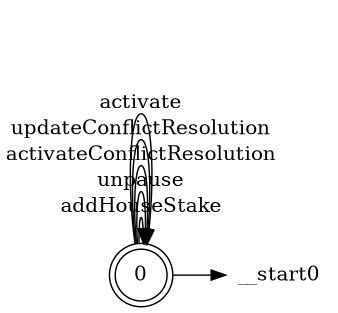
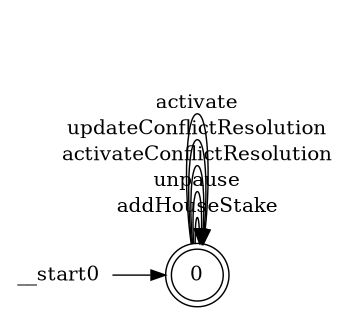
(192, 275) -> (132, 275)
